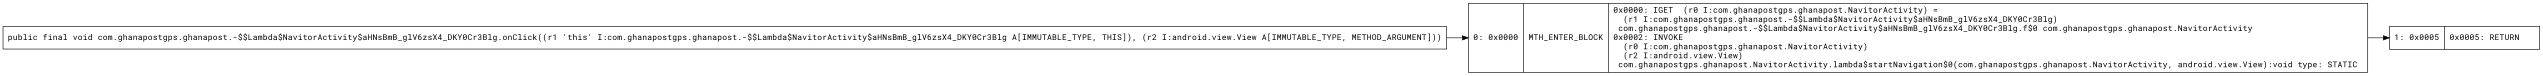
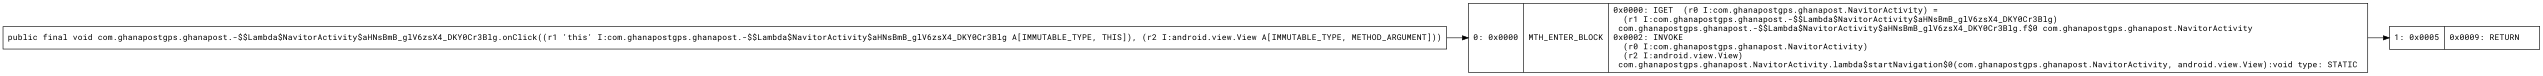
(2492, 38) -> (2492, 38)
